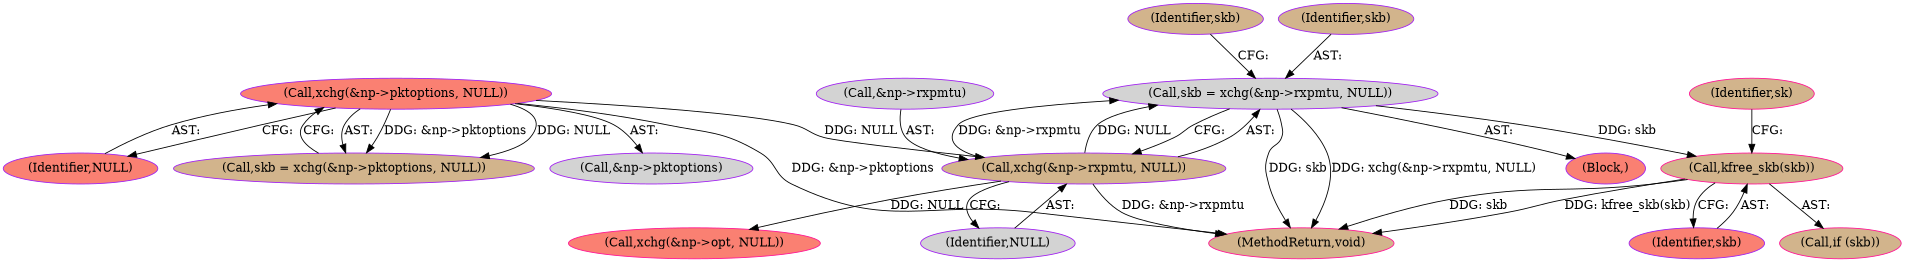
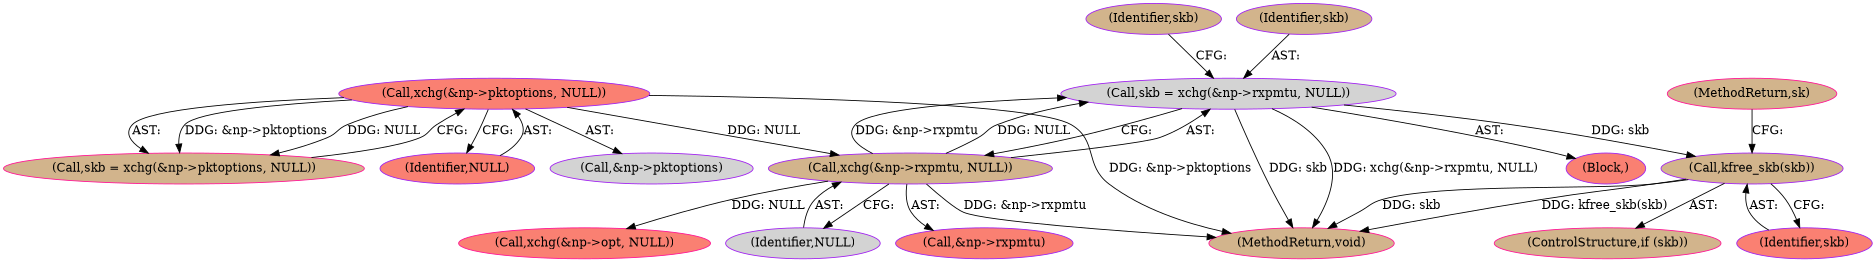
(905, 94) -> (984, 243)
(1752, 94) -> (1752, 94)
(913, 144) -> (909, 208)
(354, 169) -> (184, 169)
(1752, 169) -> (1752, 169)
(1840, 243) -> (1608, 243)
